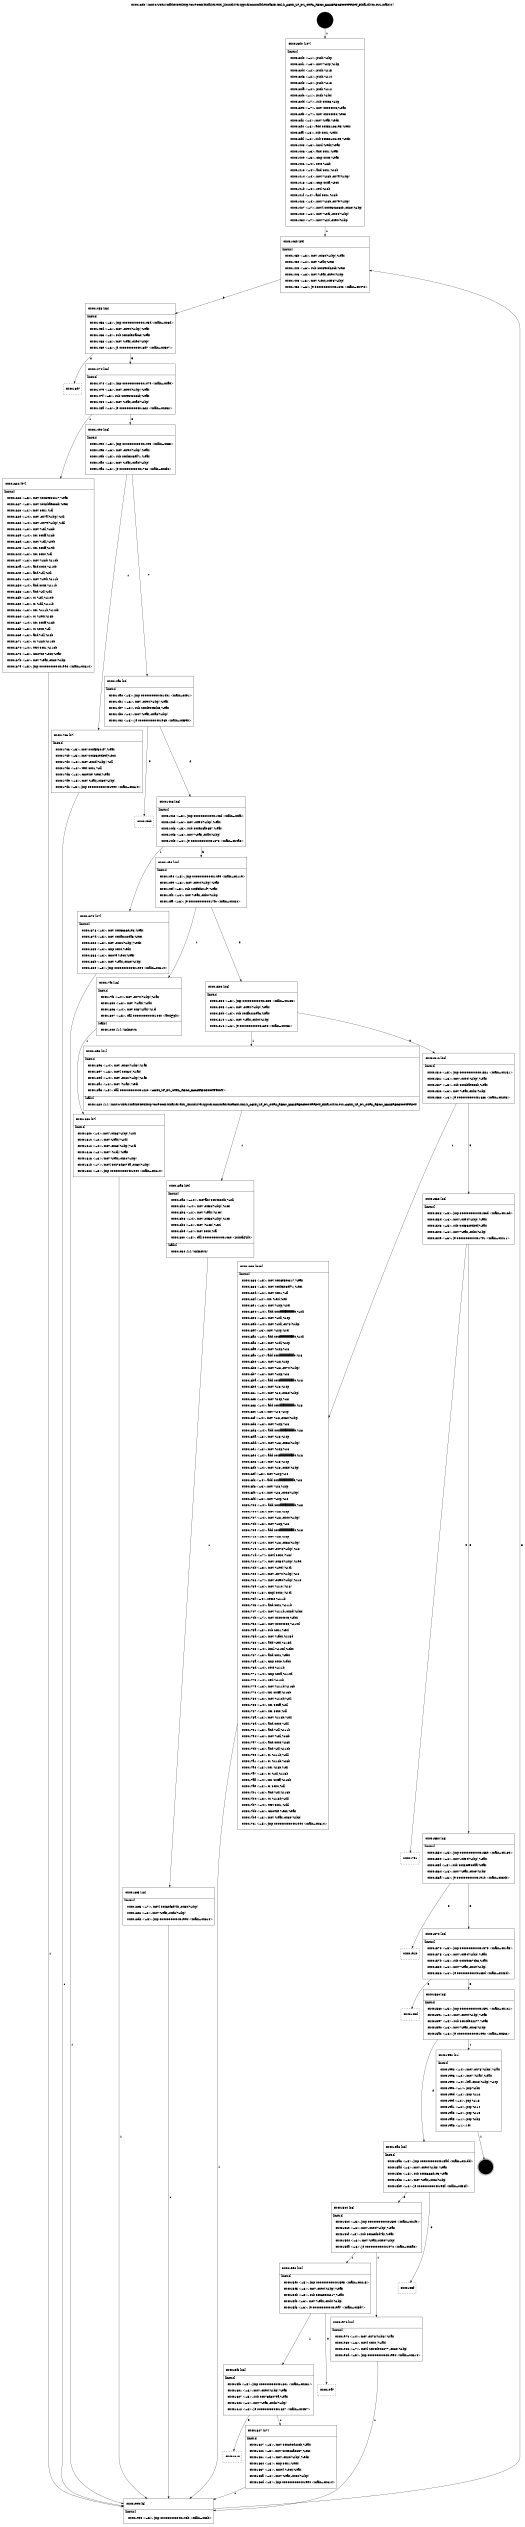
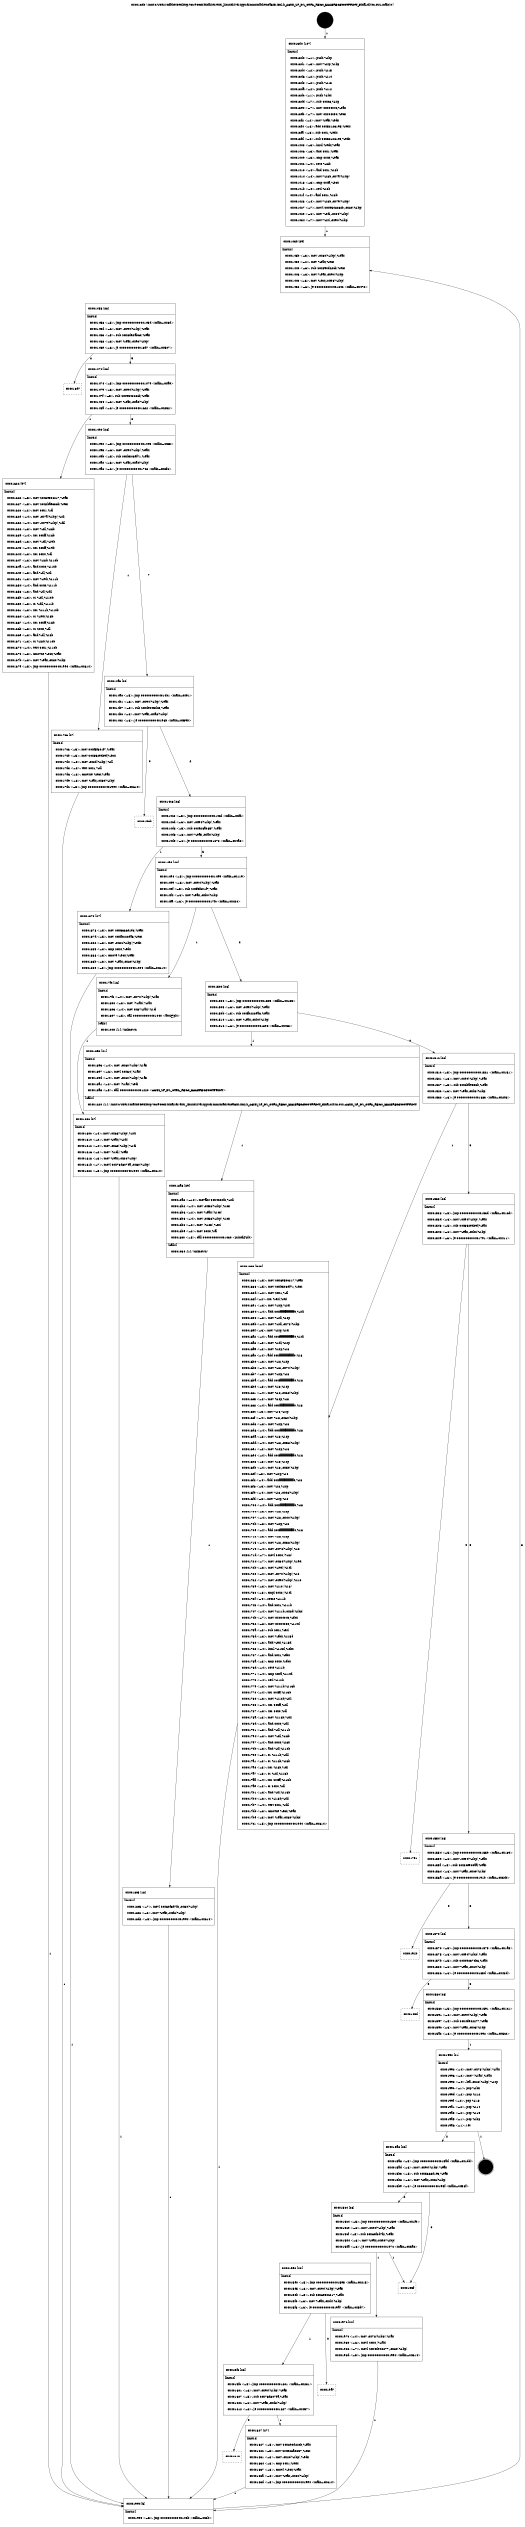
(229, 296) -> none
(422, 2088) -> (445, 2136)
(351, 2257) -> (396, 2267)
